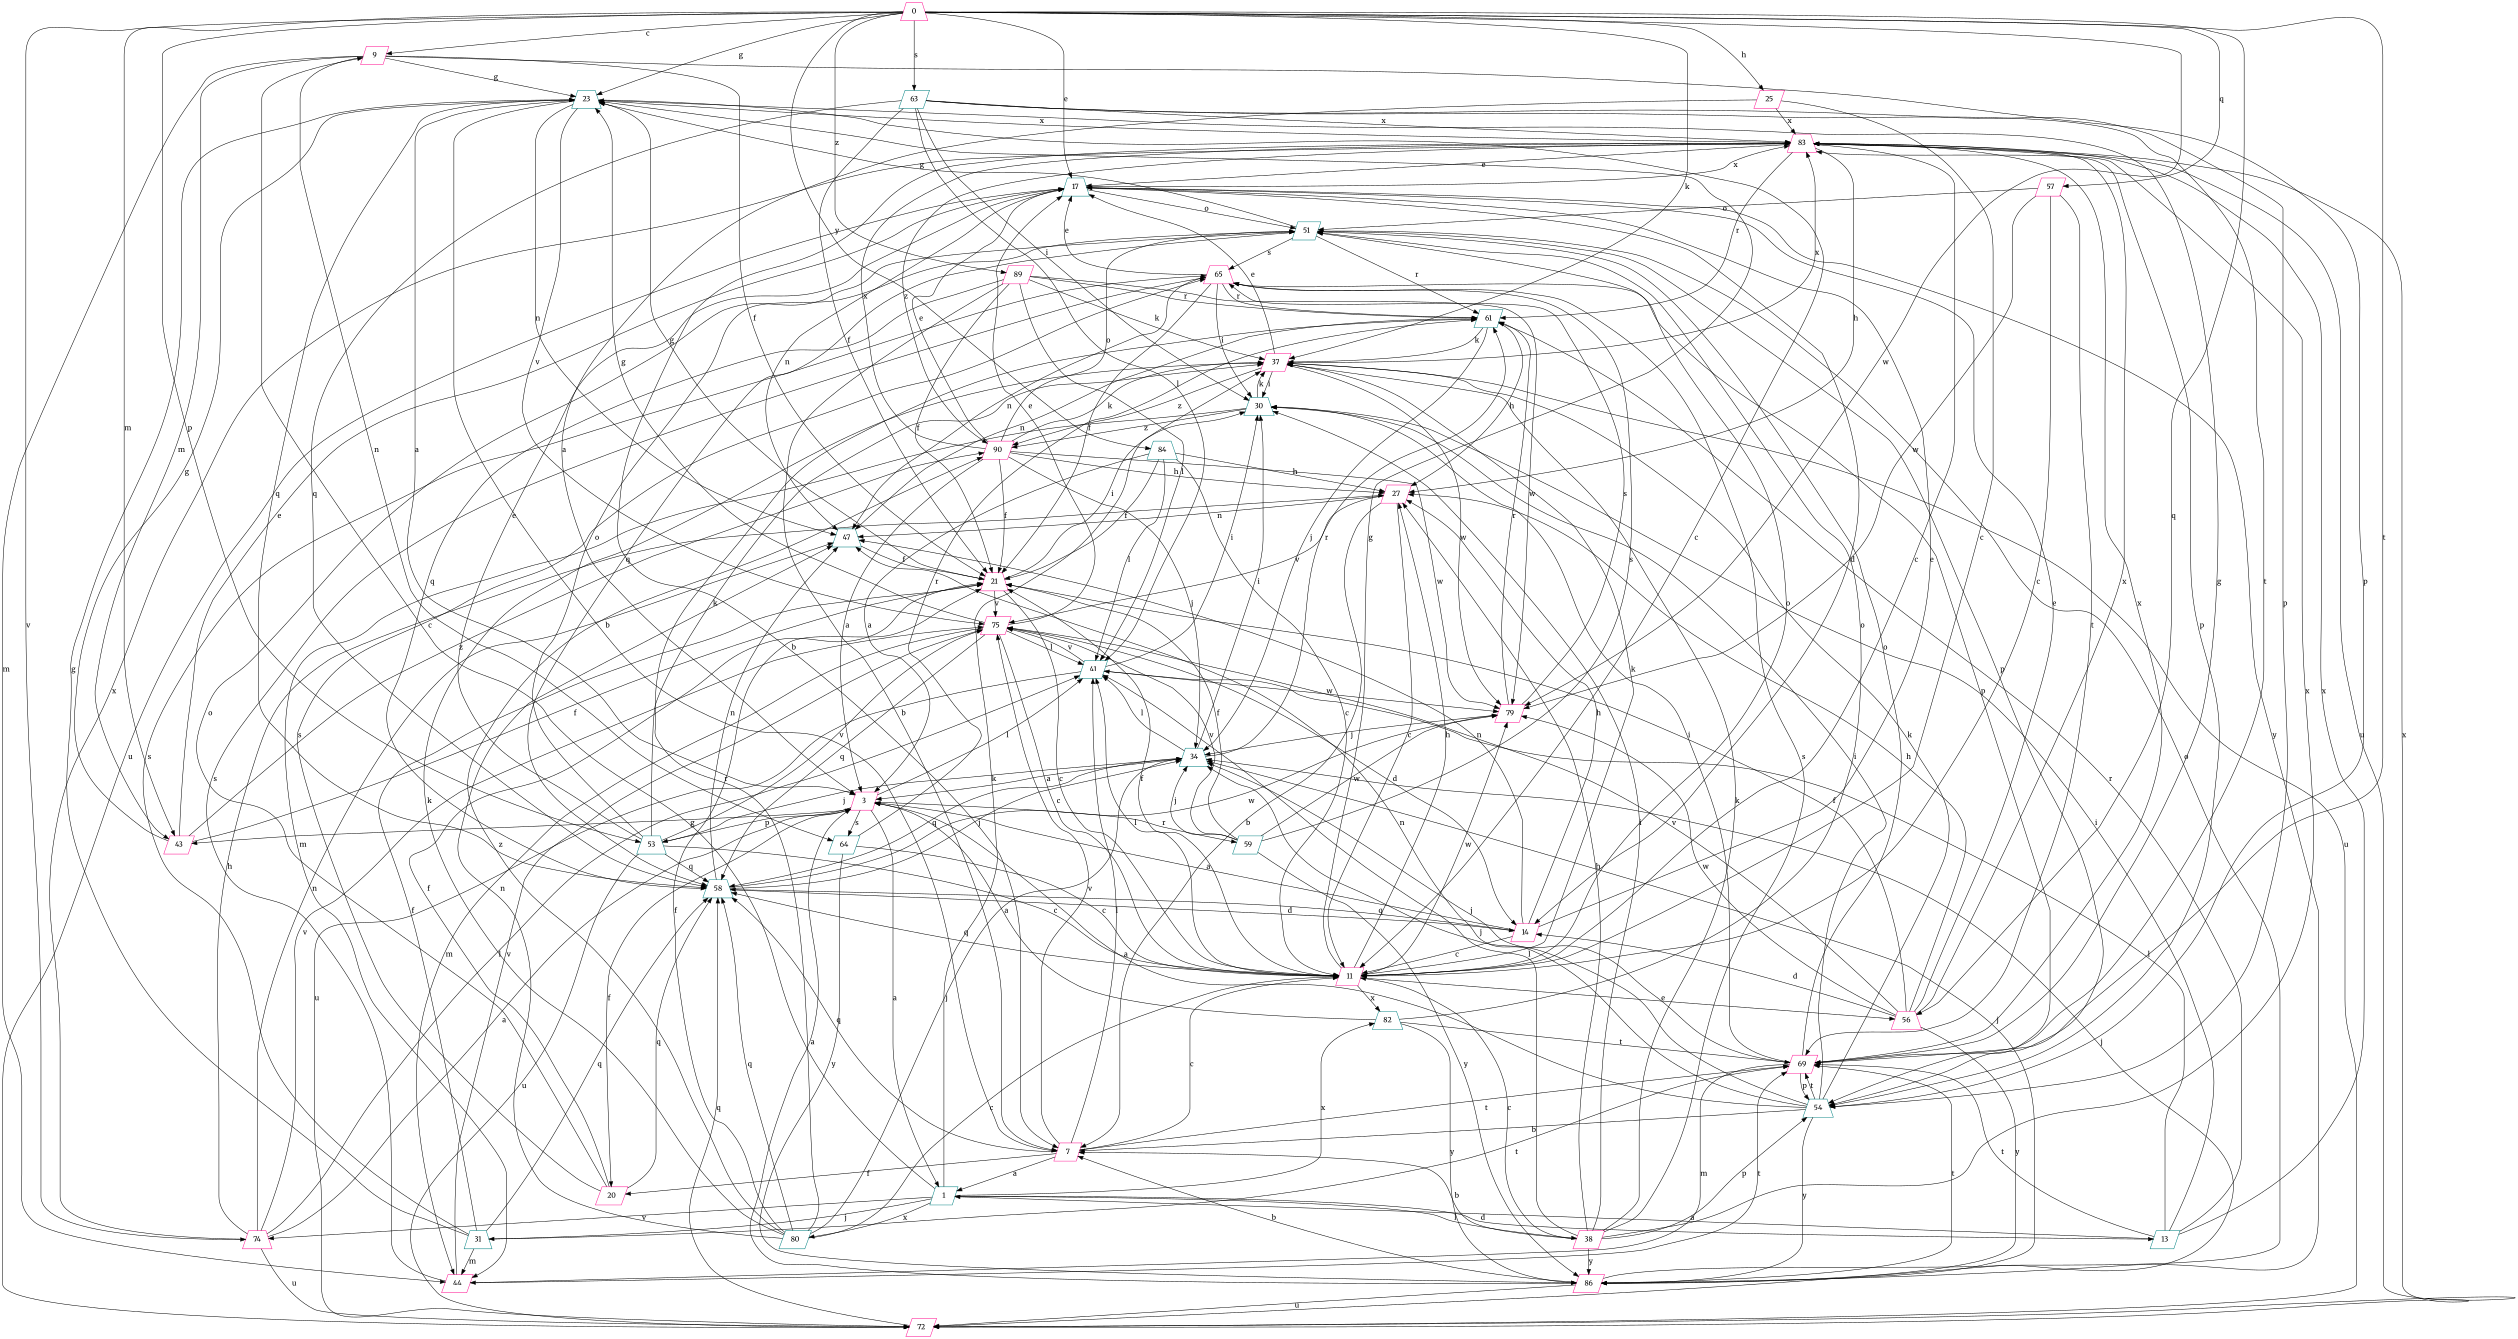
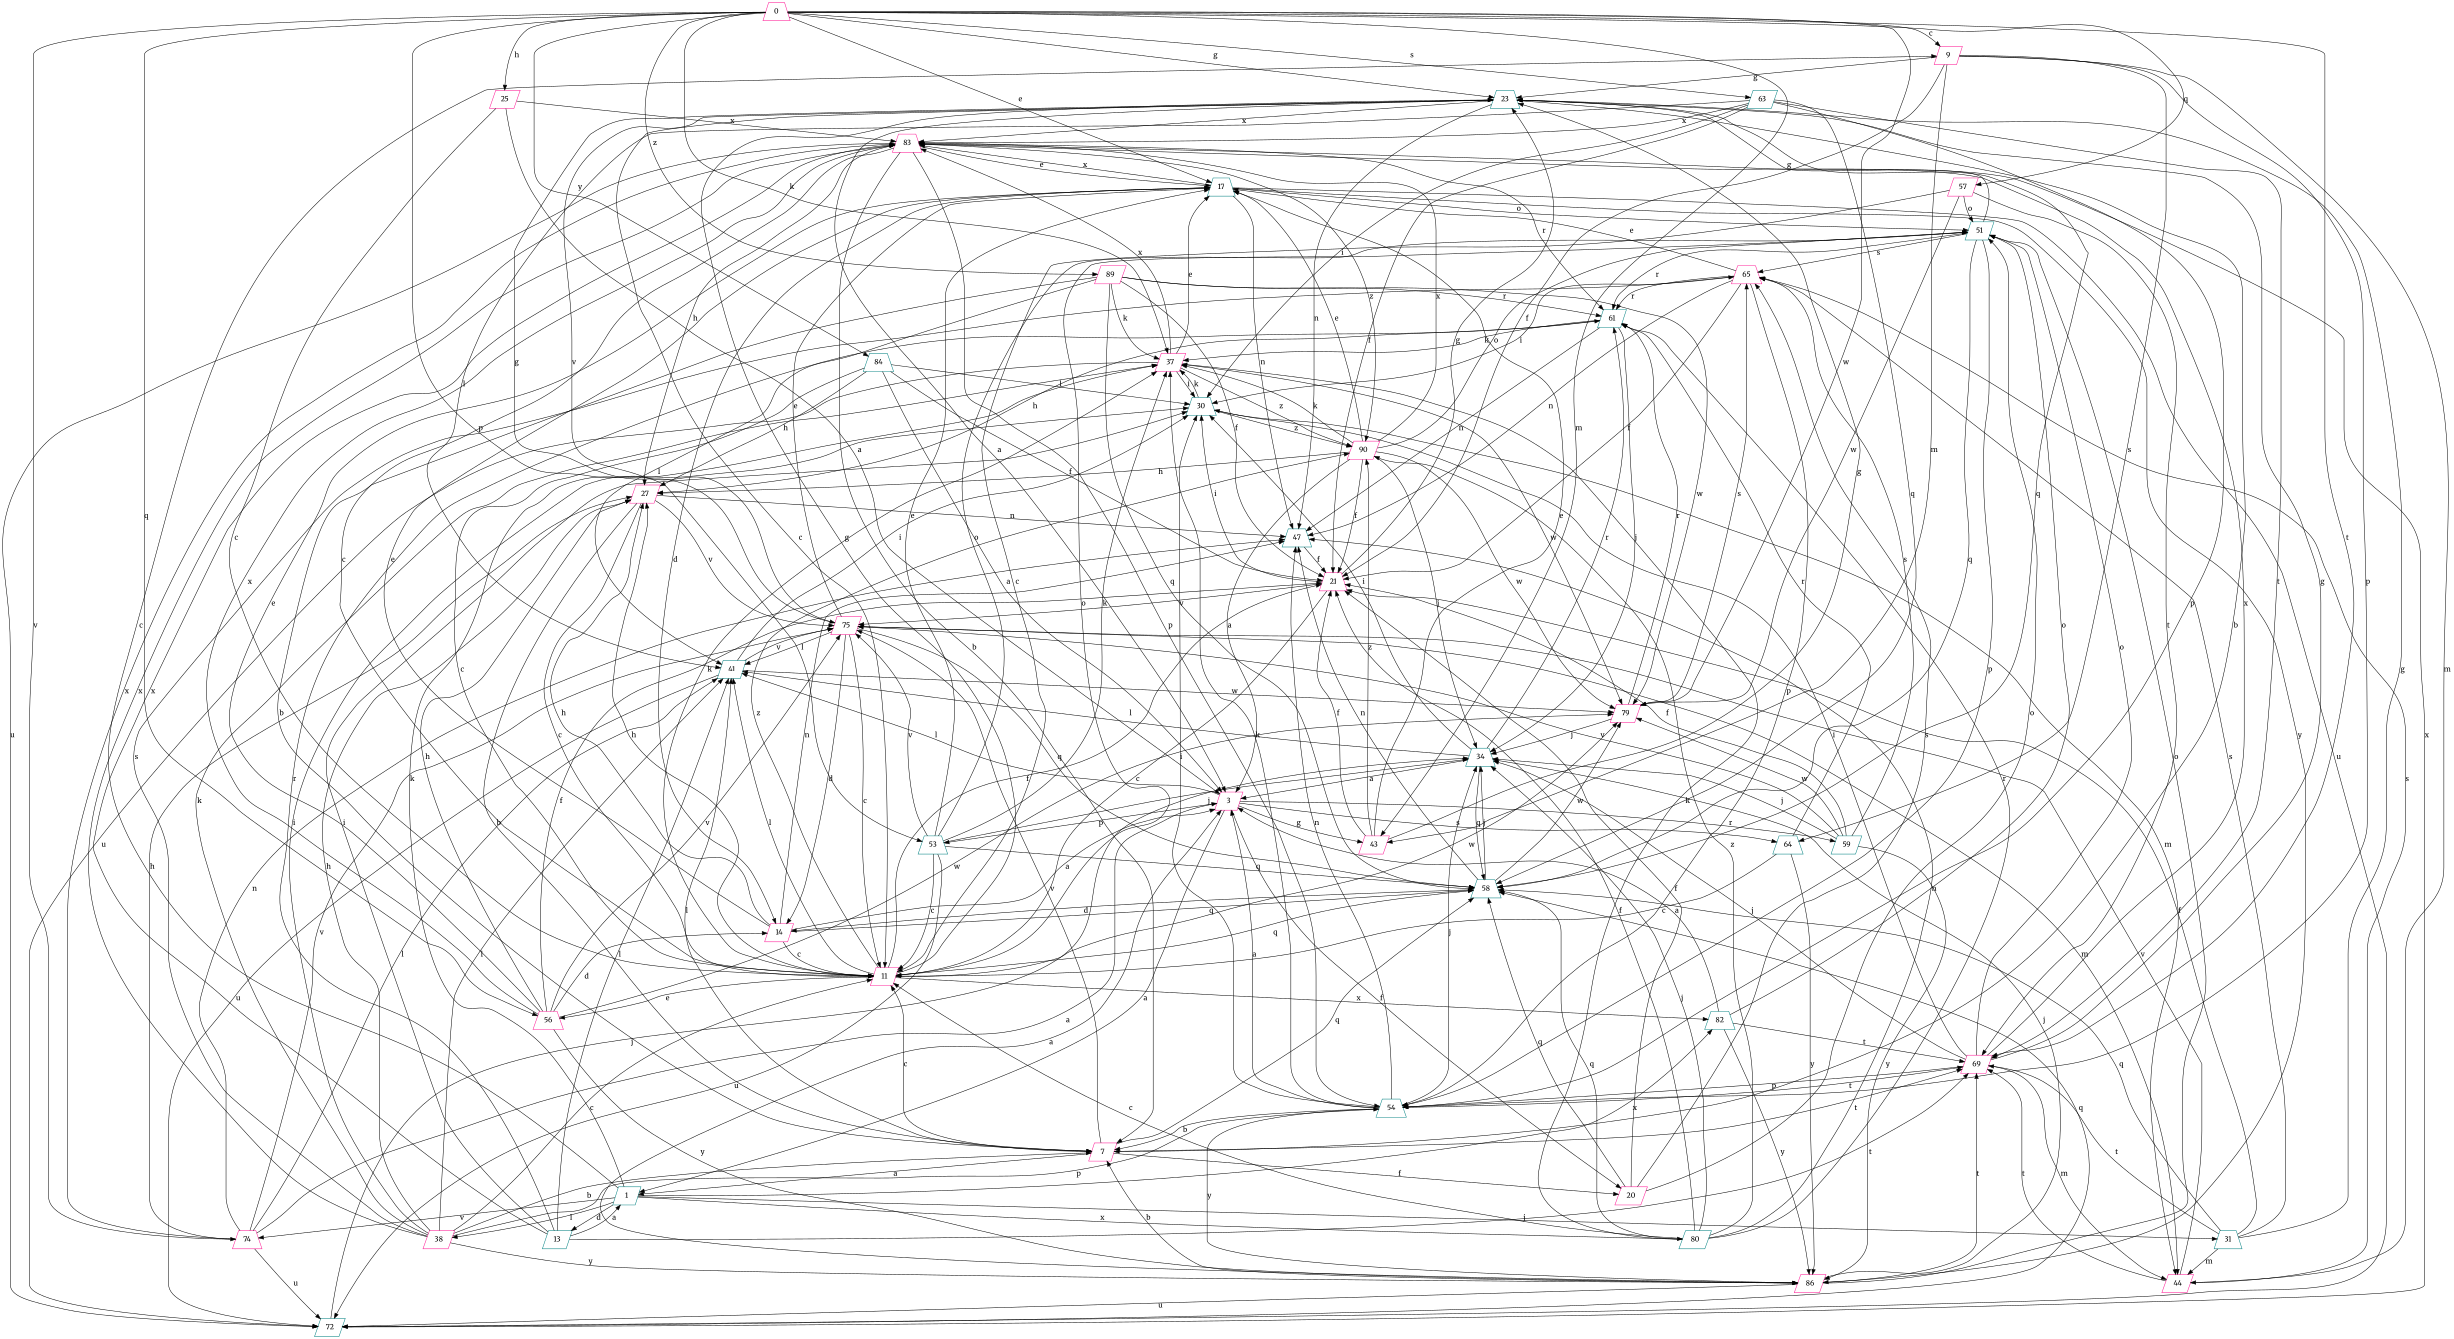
(377, 450) -> (2129, 450)
(1129, 554) -> (1023, 382)
none -> (878, 583)
(844, 845) -> (1788, 845)
(921, 1327) -> (330, 1327)
